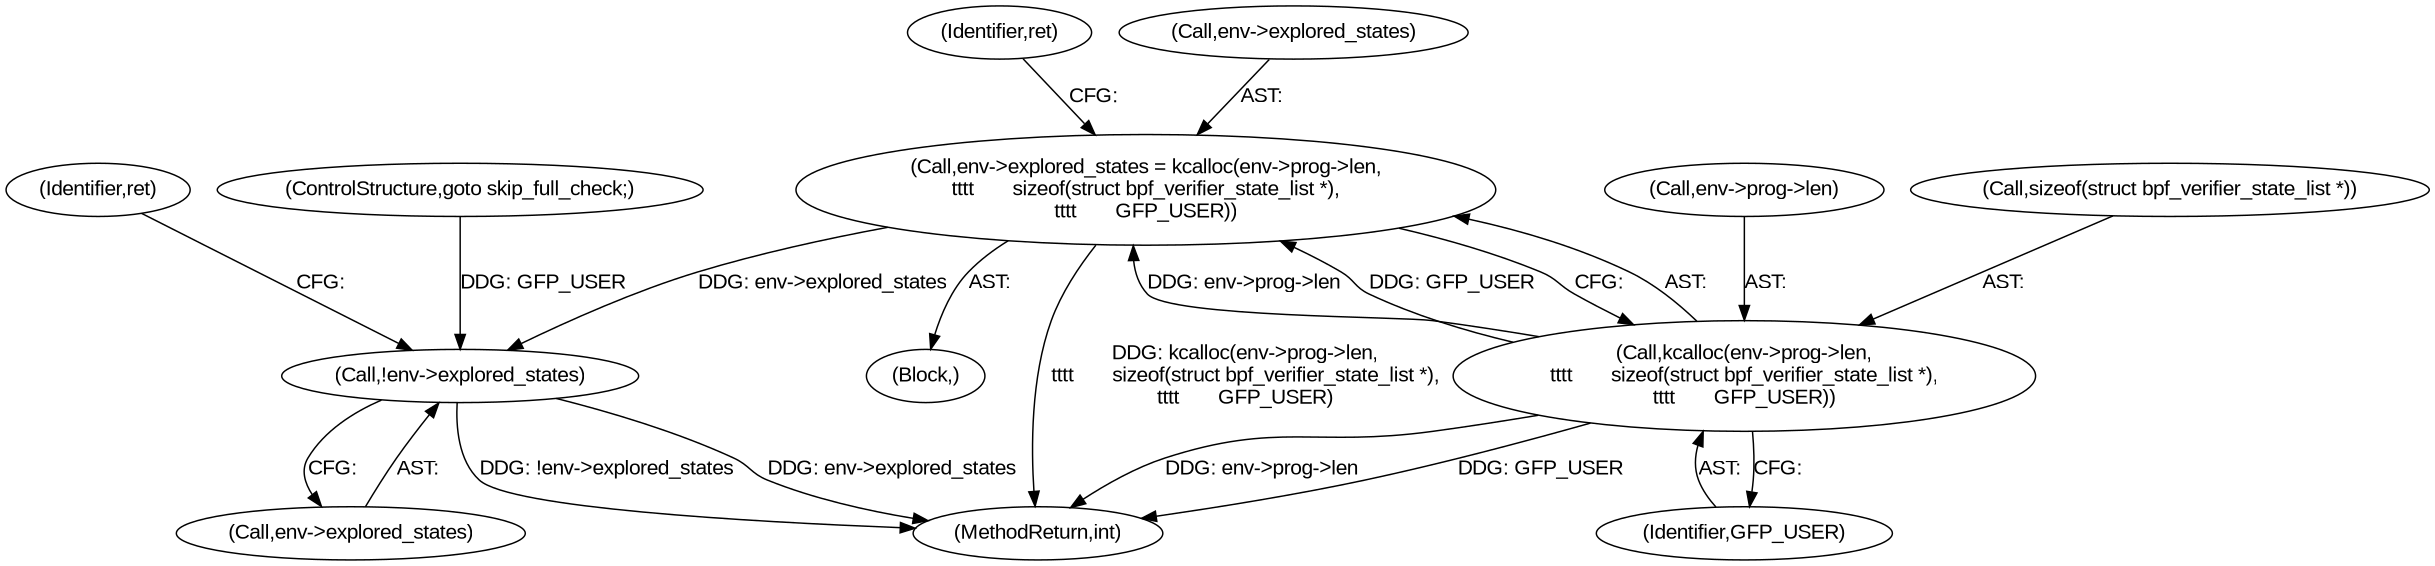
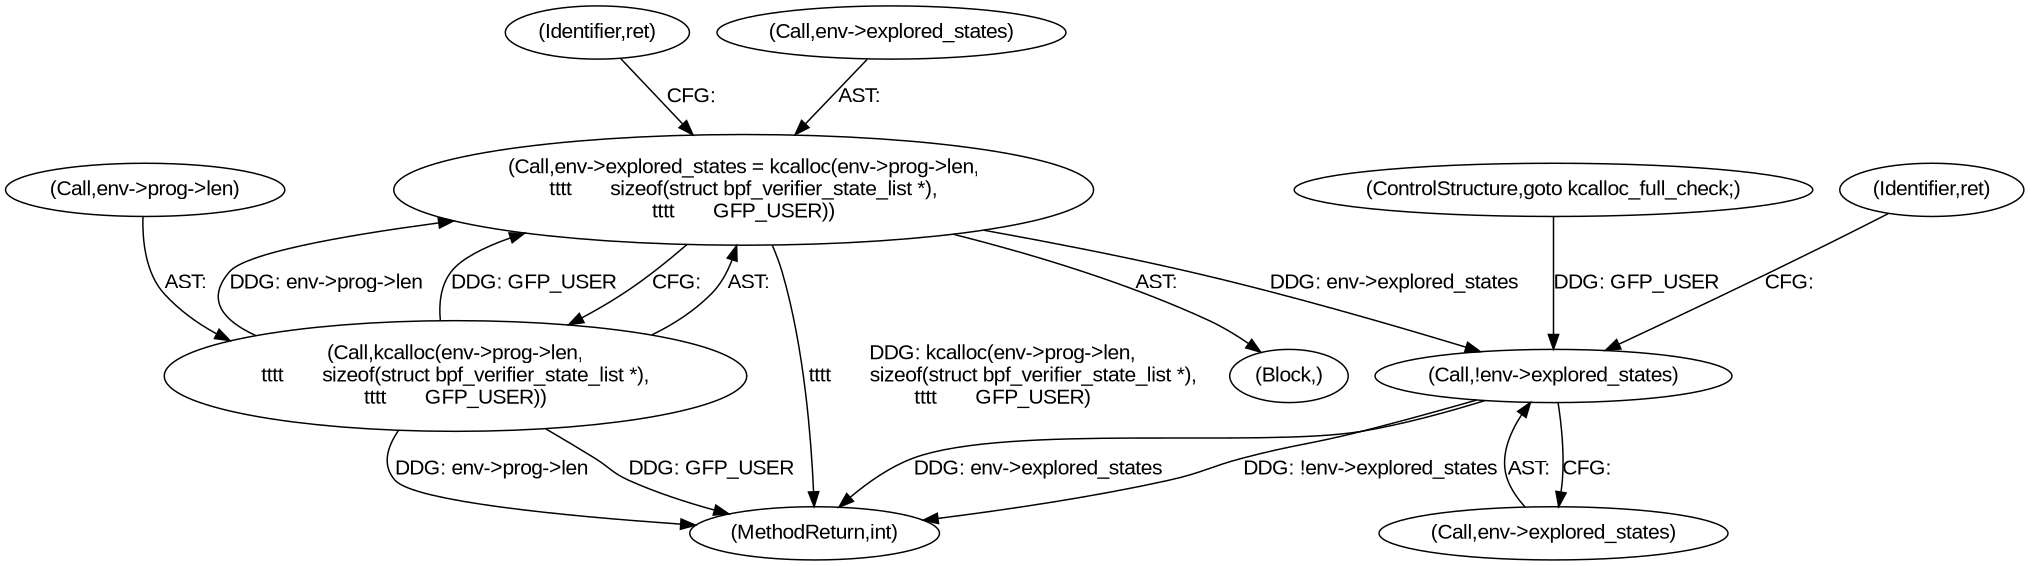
(460, 190) -> (1553, 190)
(2170, 190) -> none
(1744, 533) -> none
